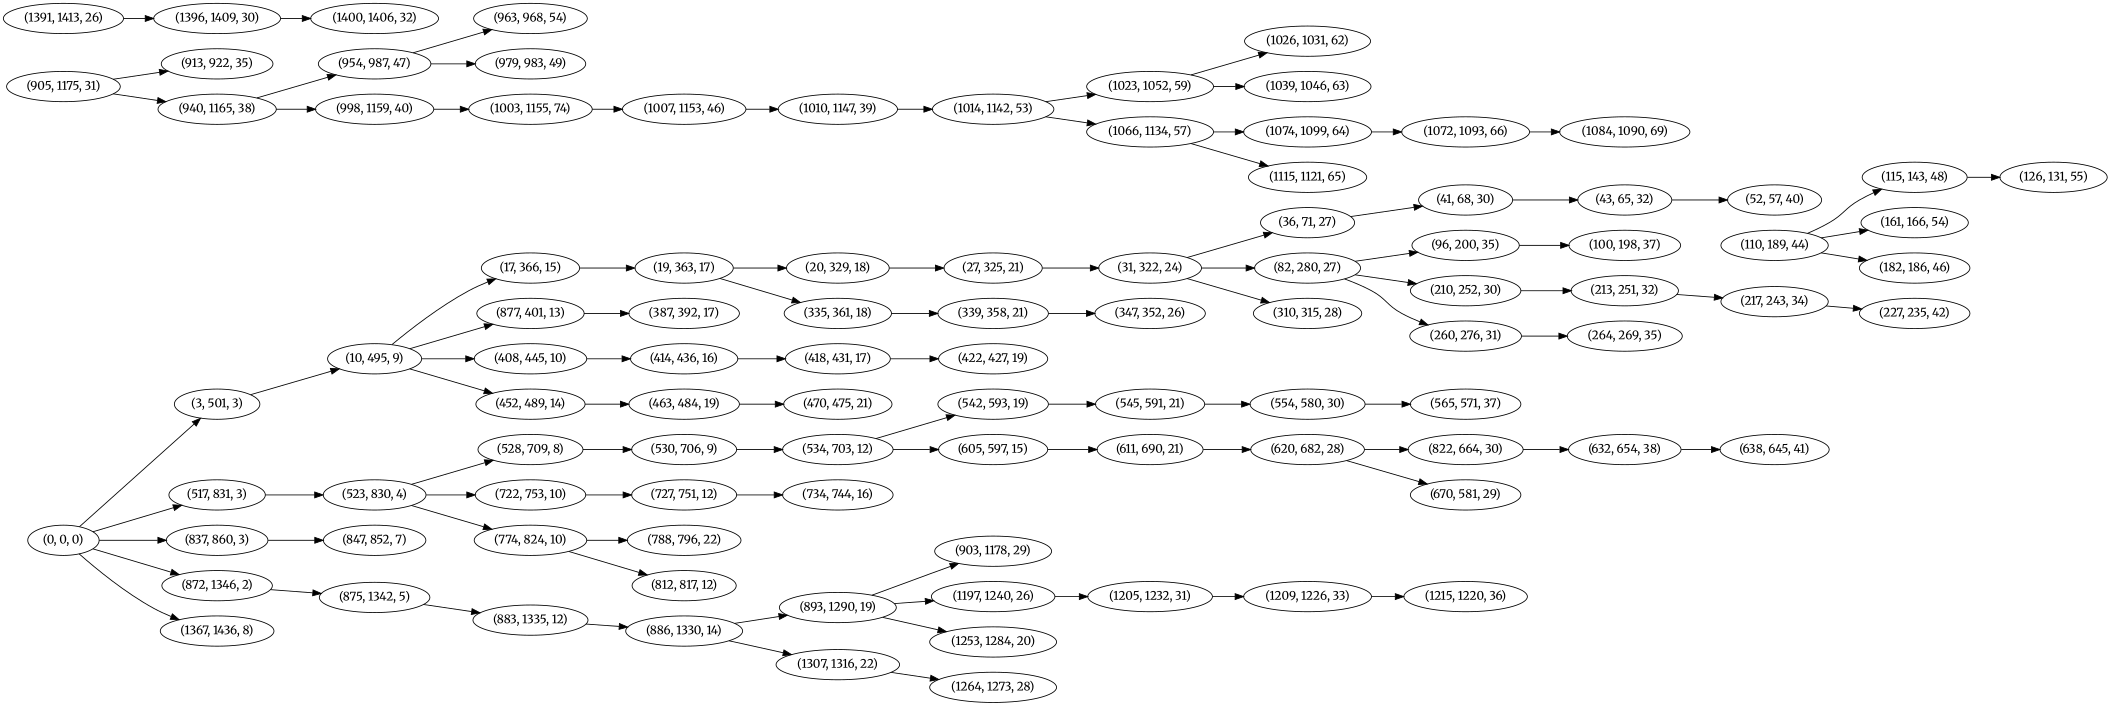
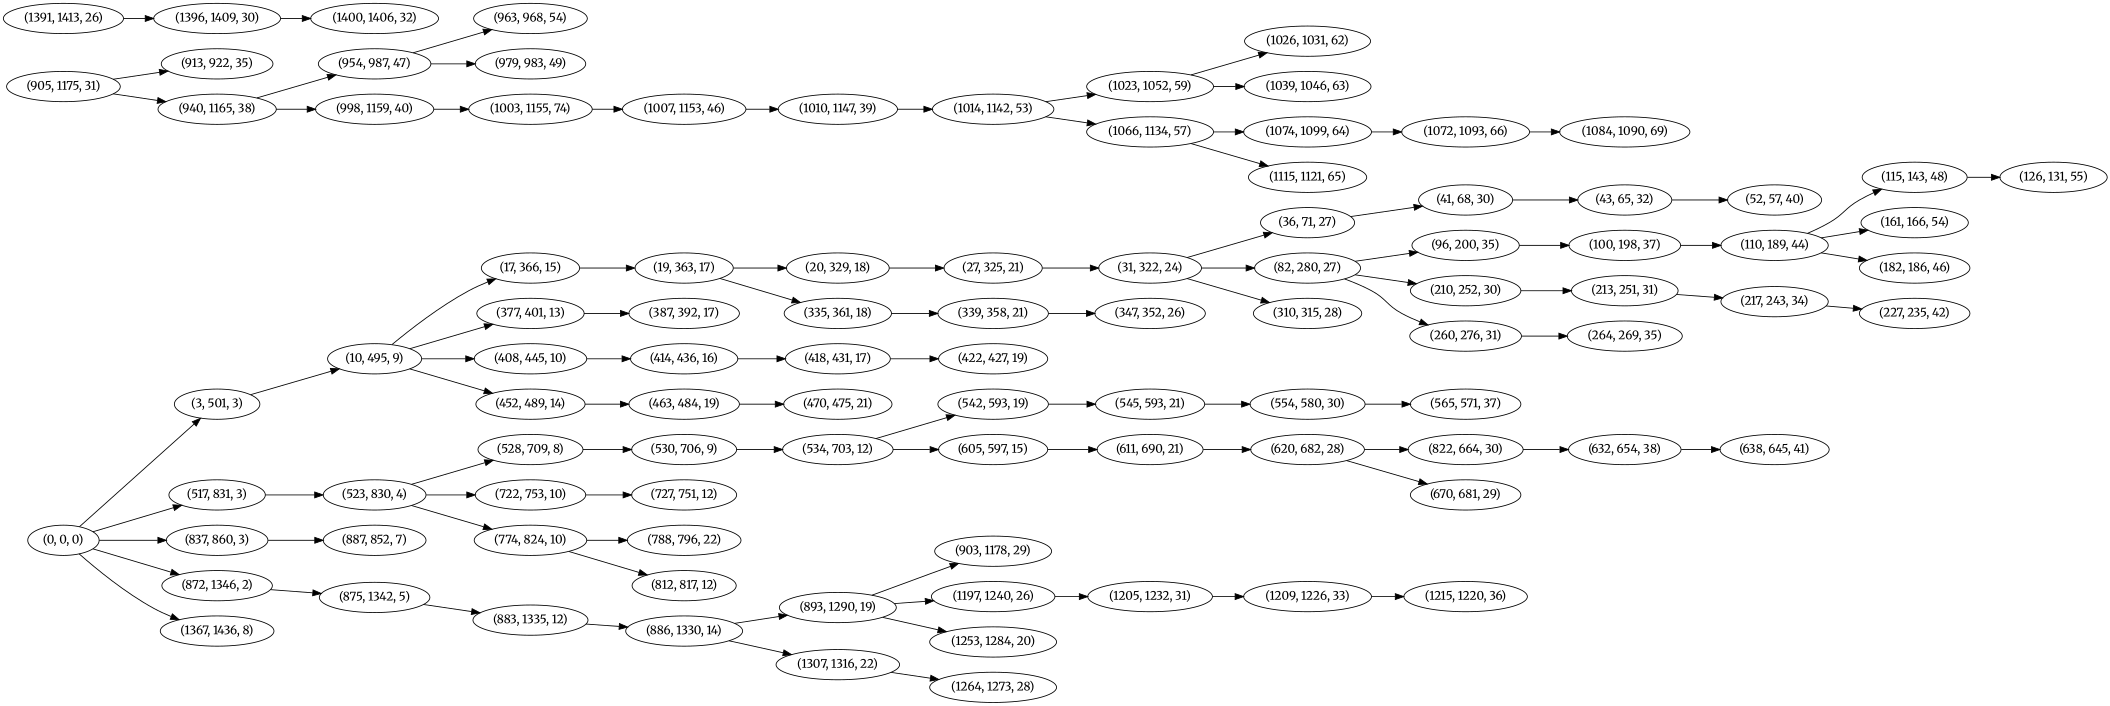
none -> (1696, 245)
(1625, 291) -> (1625, 291)
(530, 313) -> (530, 313)
(1150, 404) -> (1150, 404)
(838, 495) -> none
(1466, 495) -> (1466, 495)
(375, 540) -> (375, 540)
